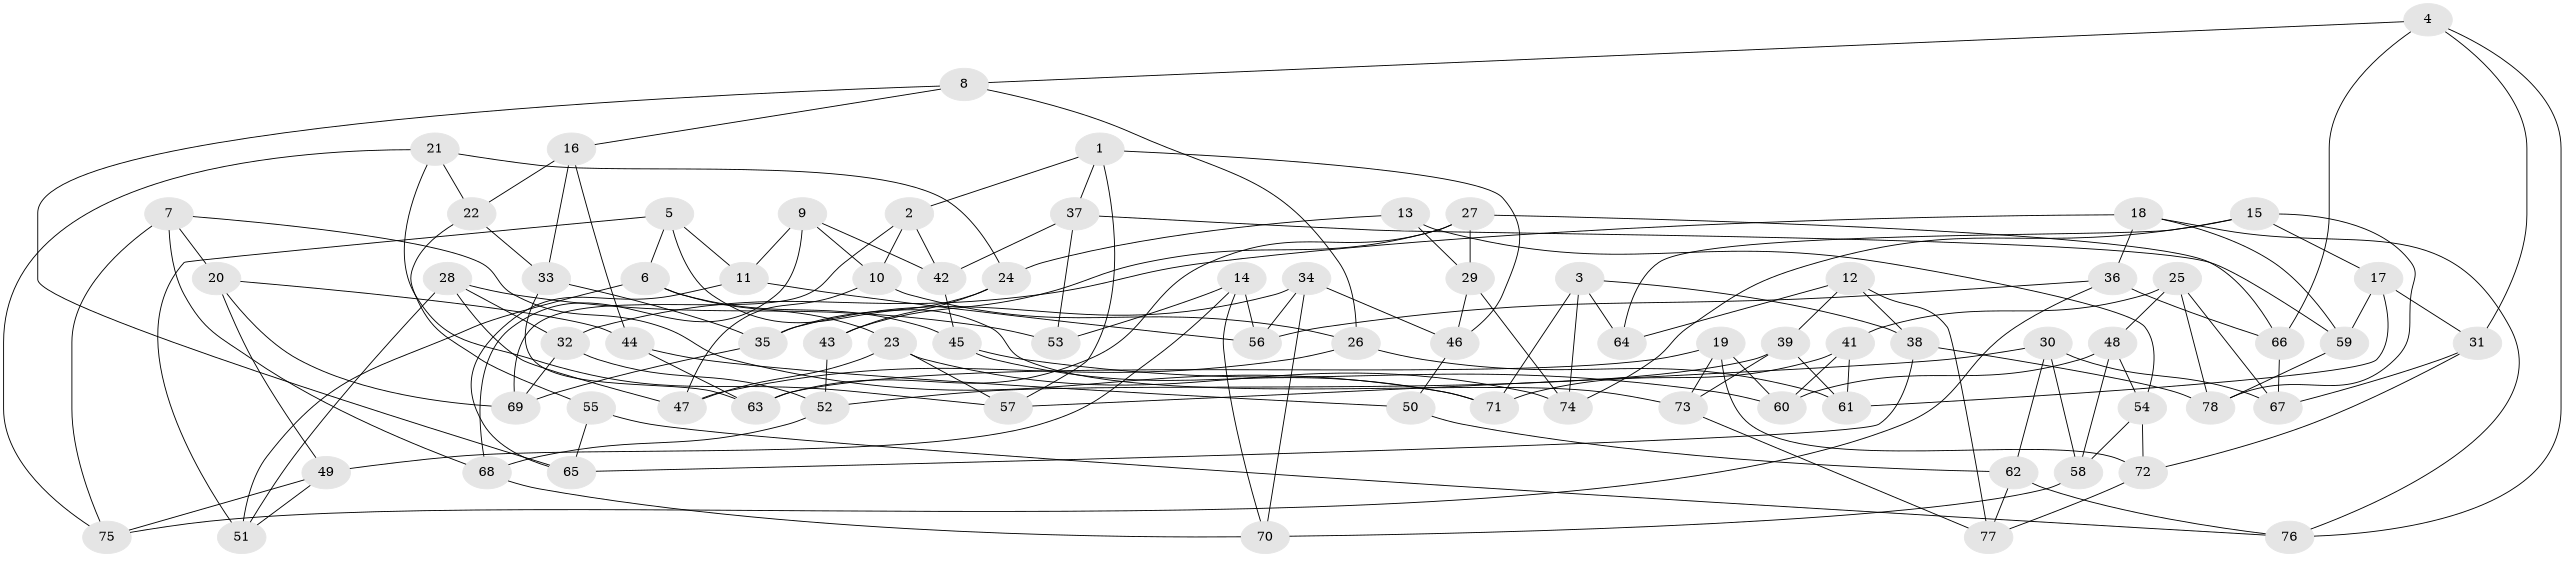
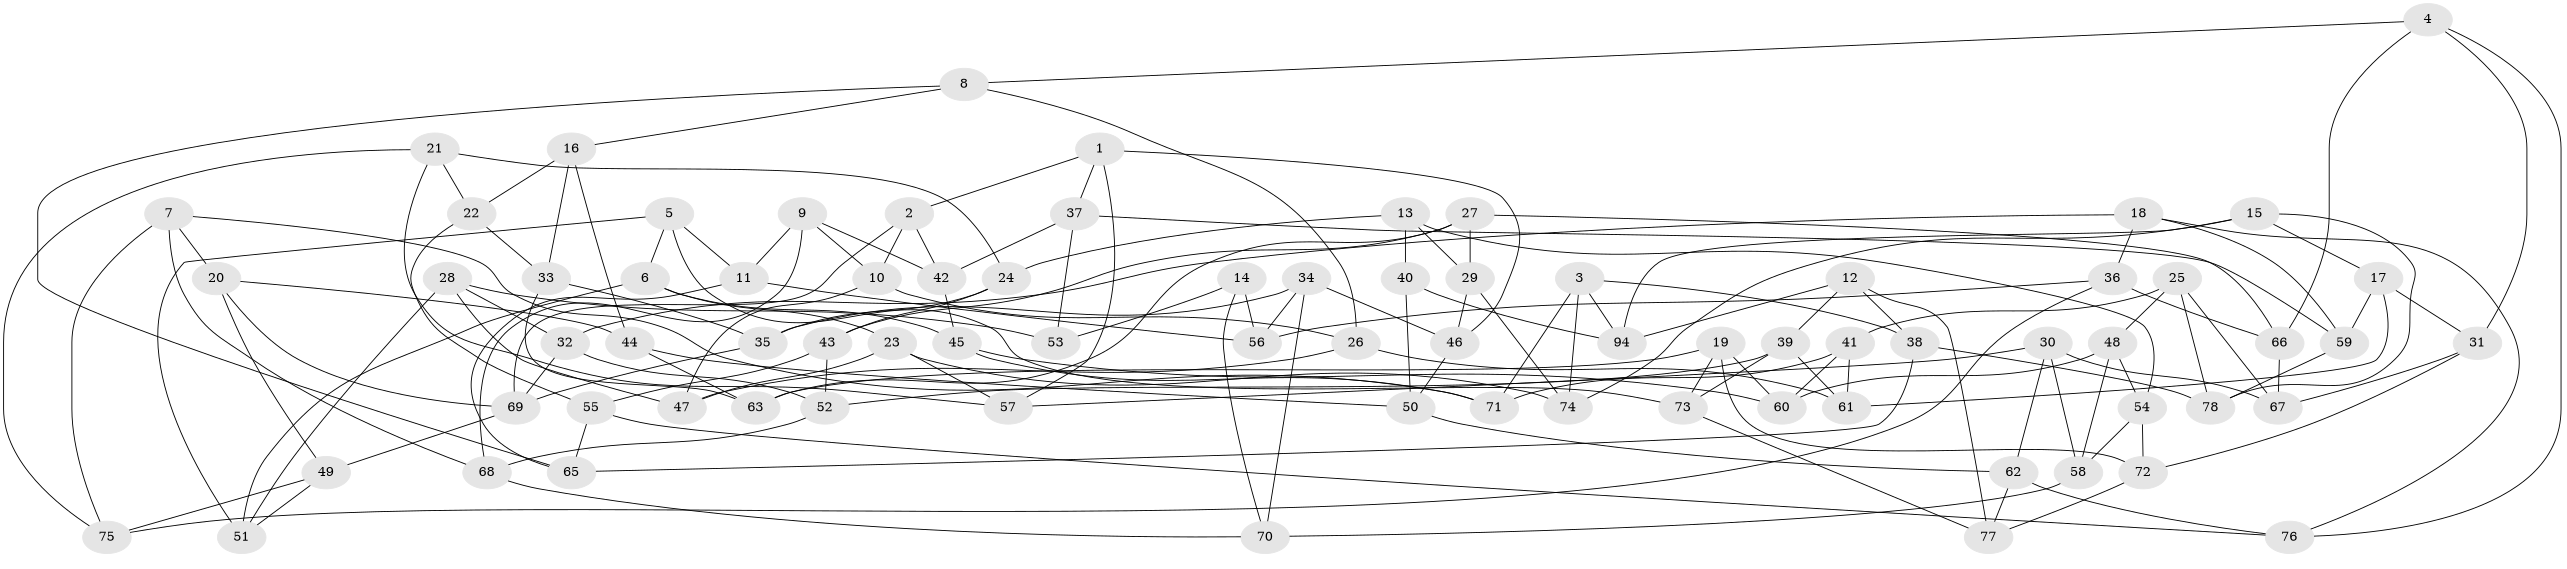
none -> (1405, 279)
(1622, 343) -> (1622, 343)
none -> (742, 374)
(812, 448) -> (421, 440)
